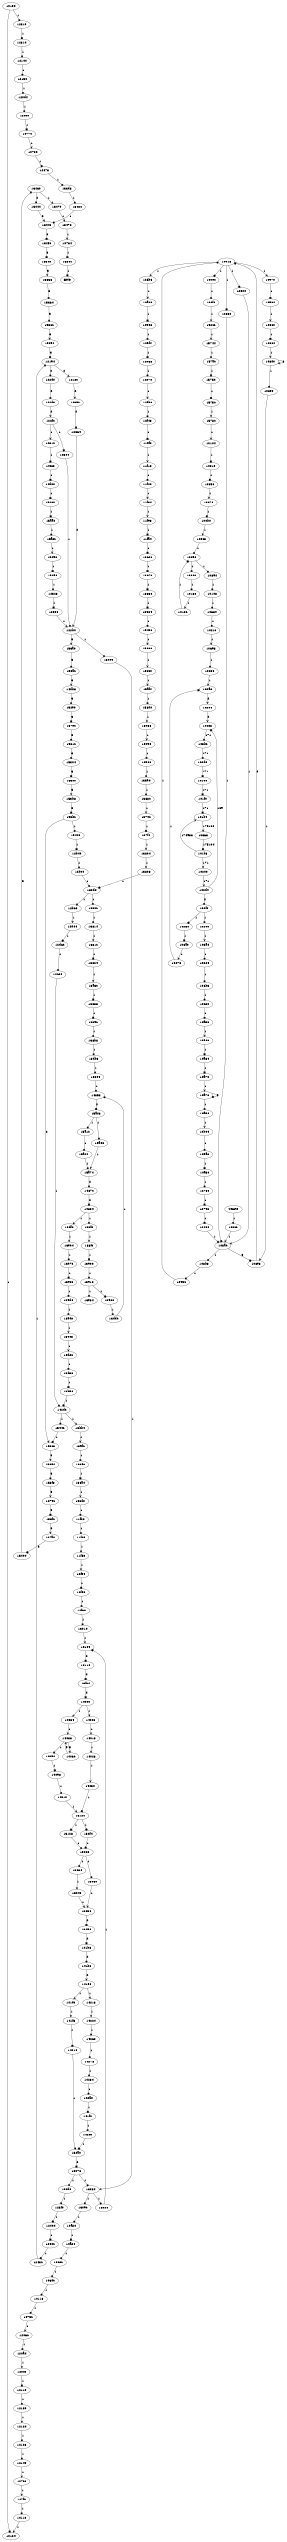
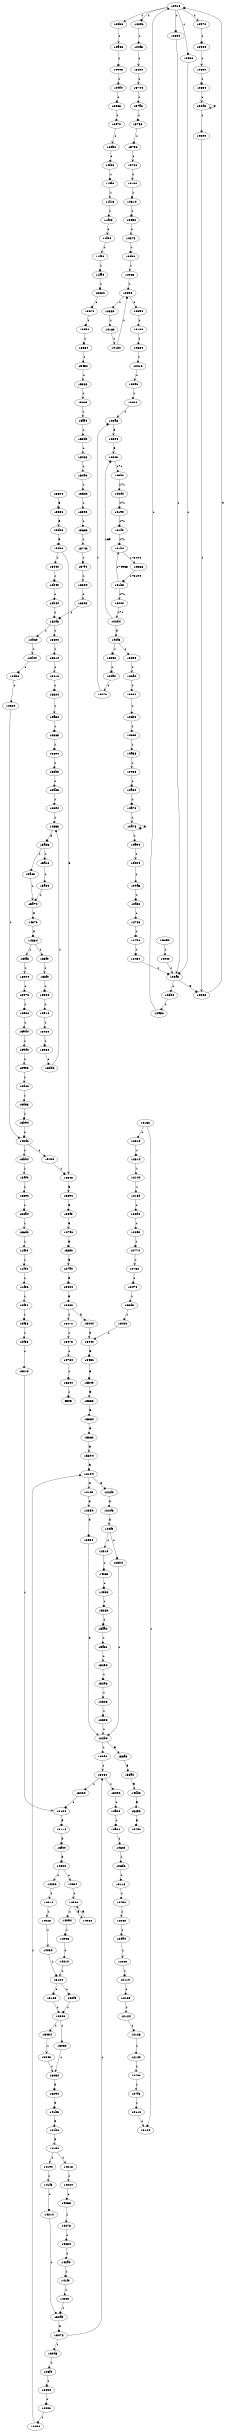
(71, 744) -> none
(98, 1291) -> (45, 1040)
